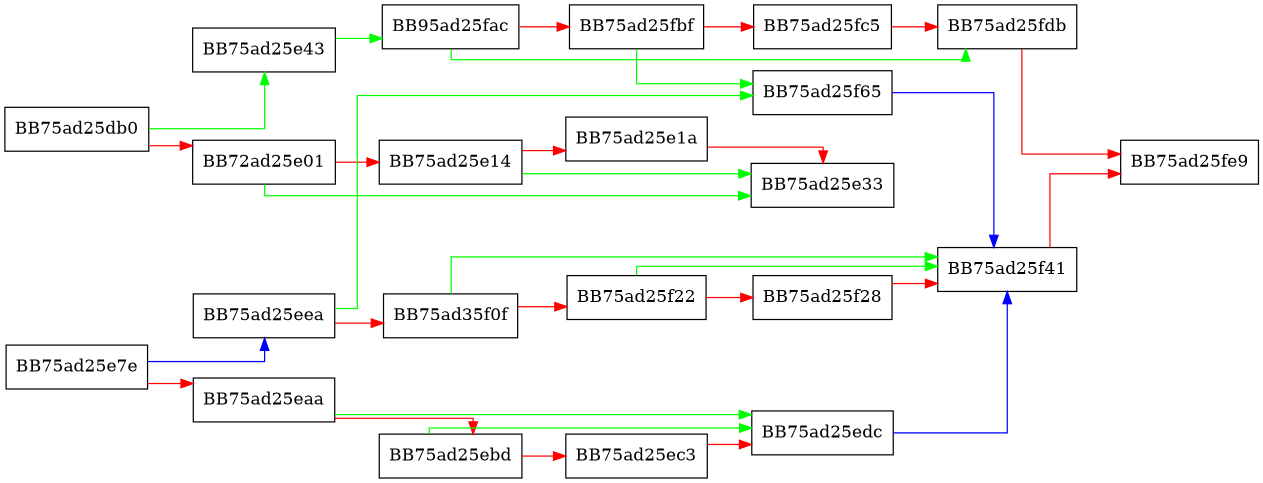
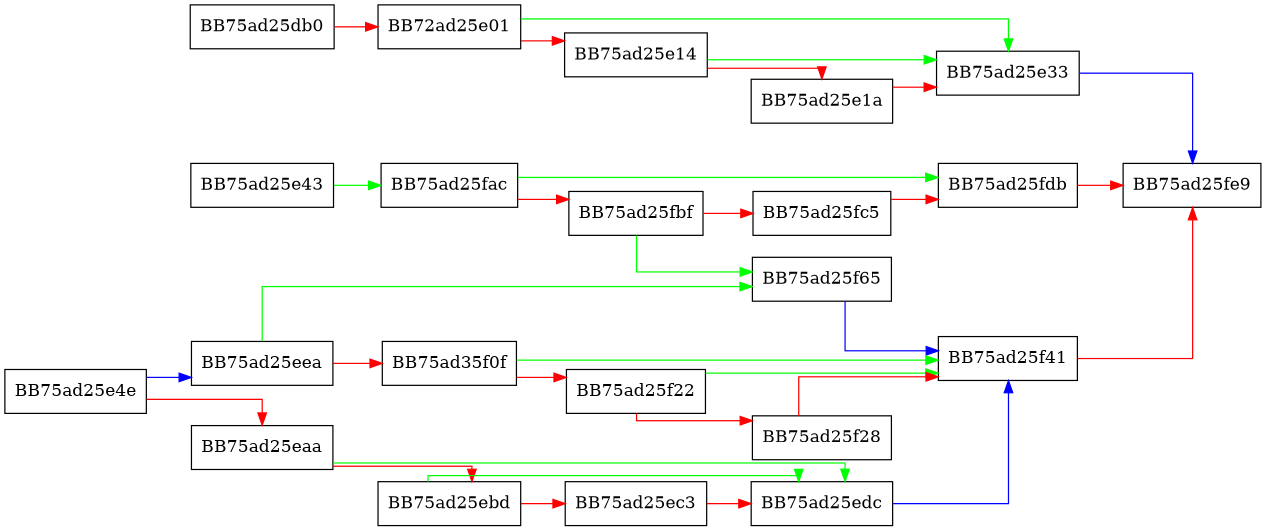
(451, 27) -> (449, 185)
none -> (1175, 73)
(229, 129) -> none
(77, 367) -> (76, 391)
